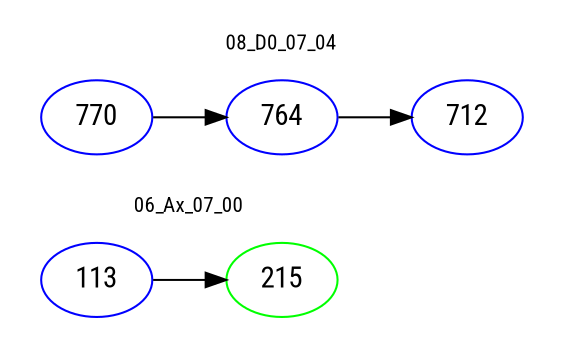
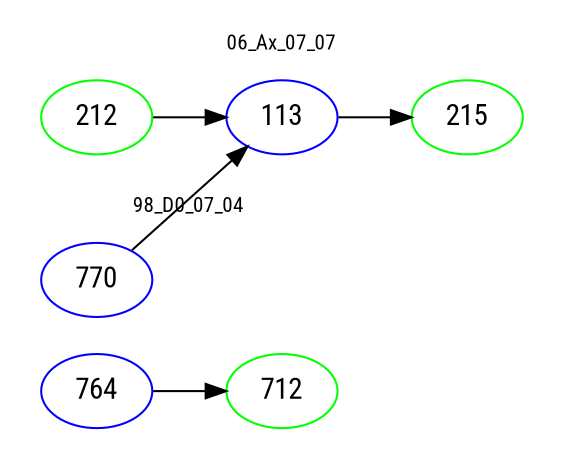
(282, 44) -> (189, 207)
none -> (97, 117)
(179, 117) -> (182, 205)
(467, 117) -> (282, 391)
(189, 207) -> (282, 44)
